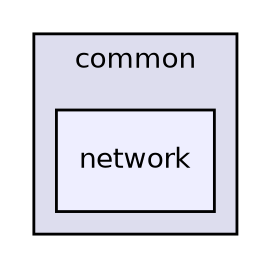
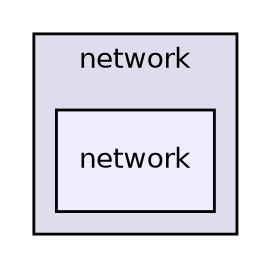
(135, 61) -> (135, 61)
